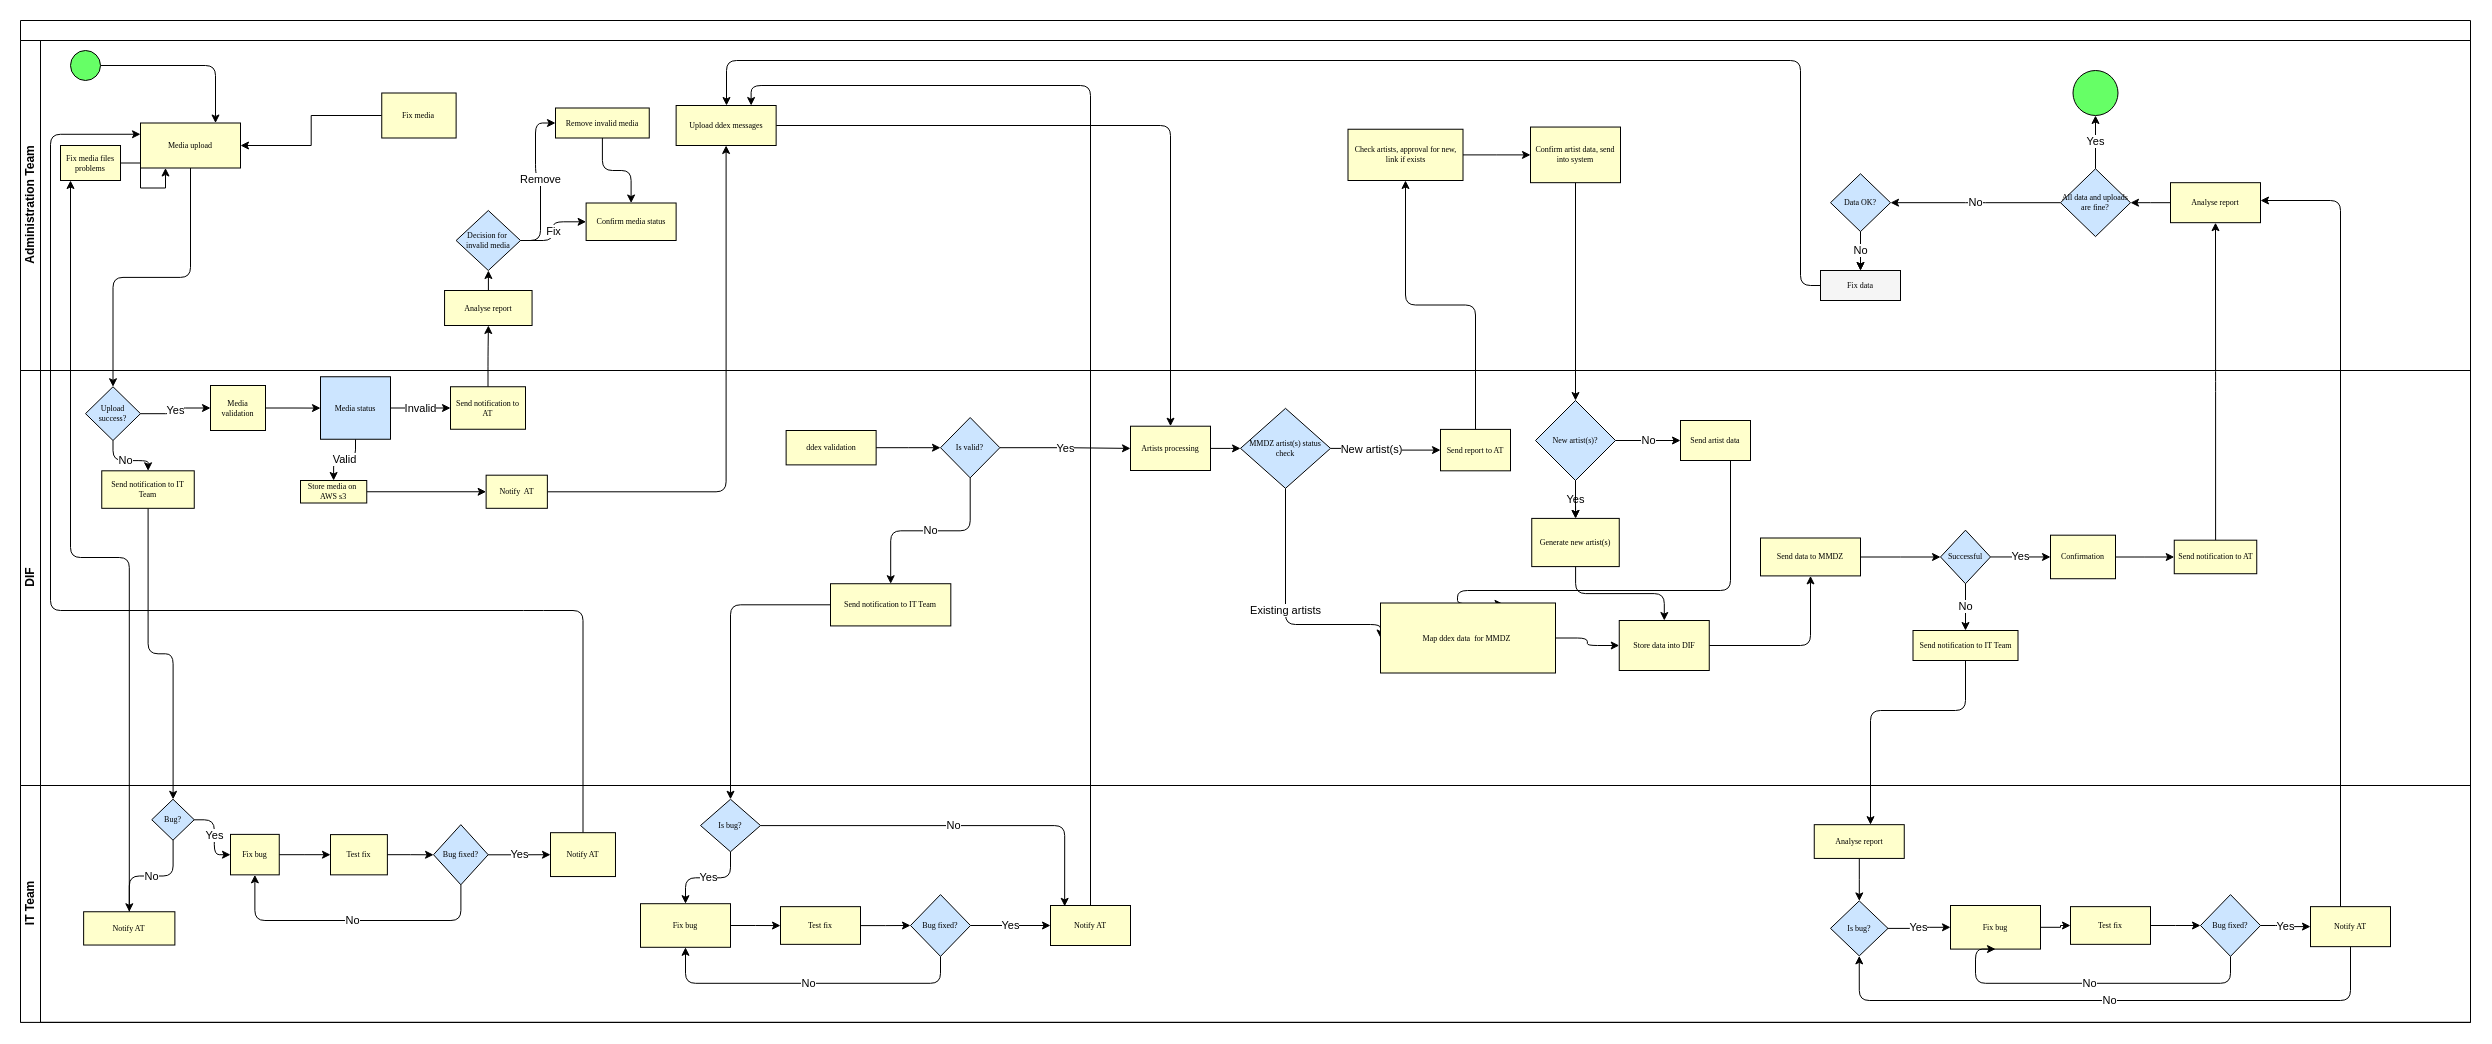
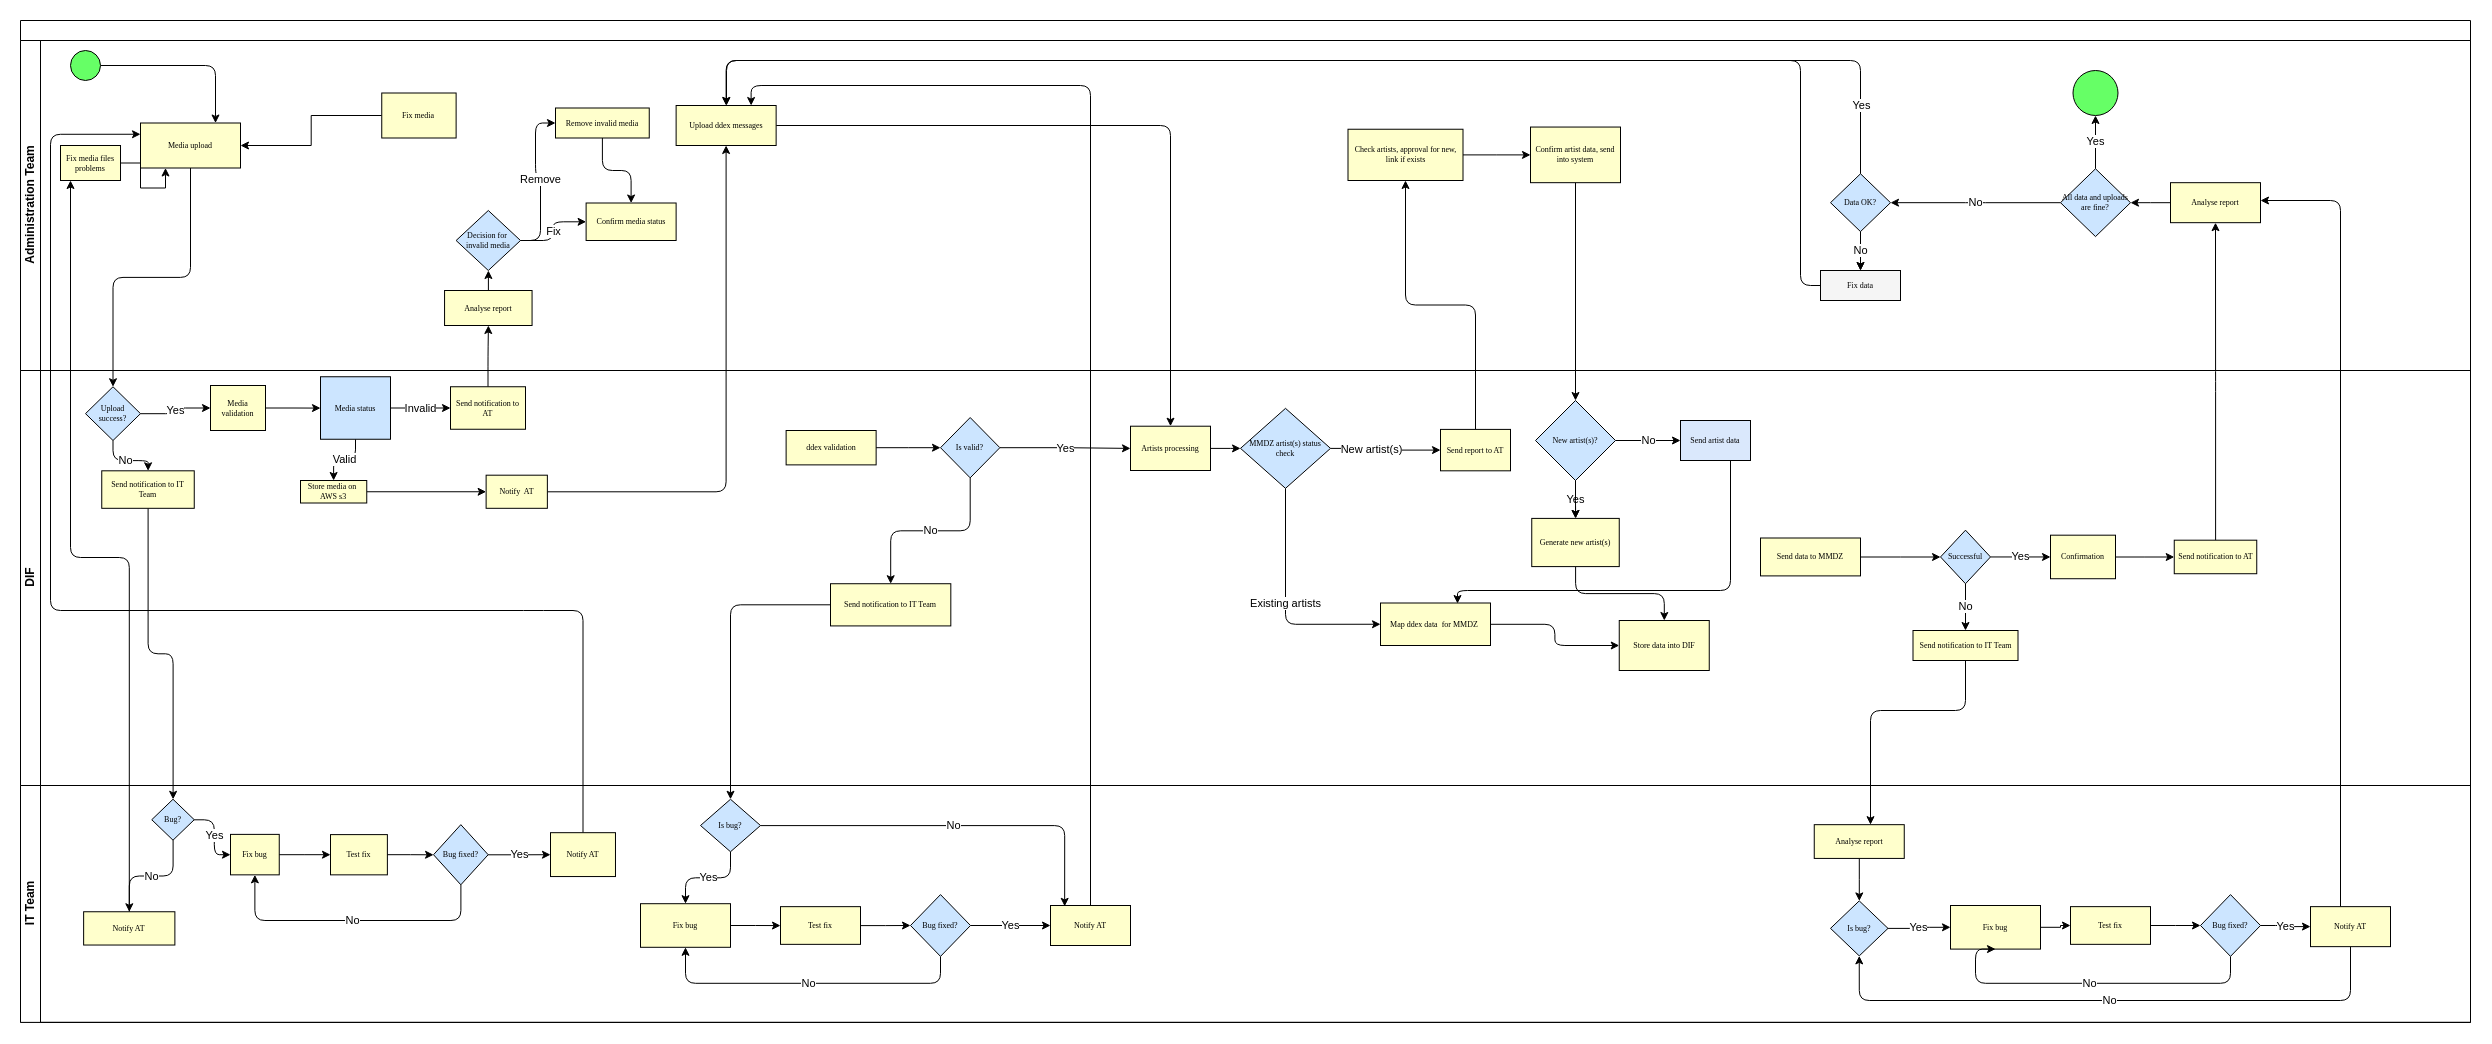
none -> (1861, 91)
(1716, 441) -> (1716, 441)
(1468, 638) -> (1436, 624)
(1786, 646) -> none
